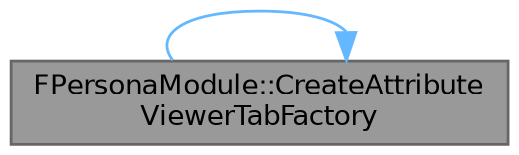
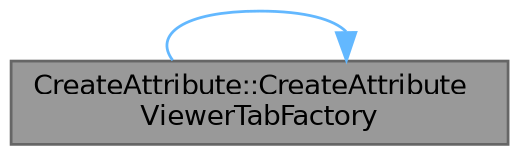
(260, 103) -> (260, 103)
